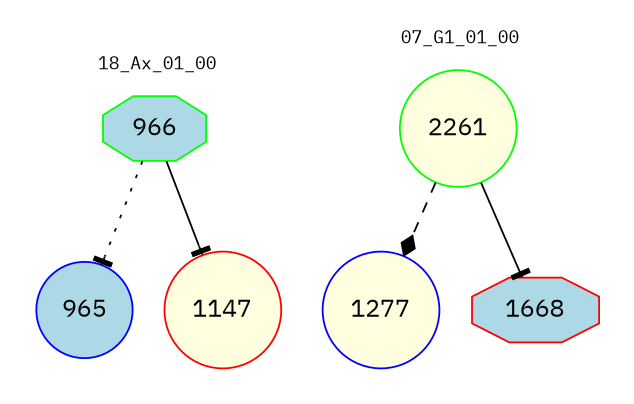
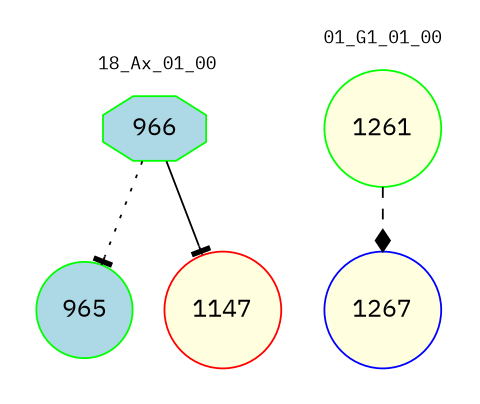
(461, 39) -> (384, 39)
(458, 129) -> (383, 129)
(84, 310) -> (84, 310)
(381, 310) -> (383, 310)
(536, 310) -> none
